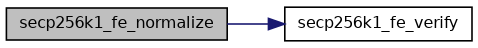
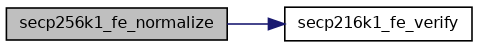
(378, 24) -> (378, 24)
